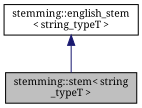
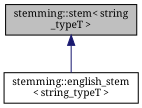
(71, 59) -> (71, 59)
